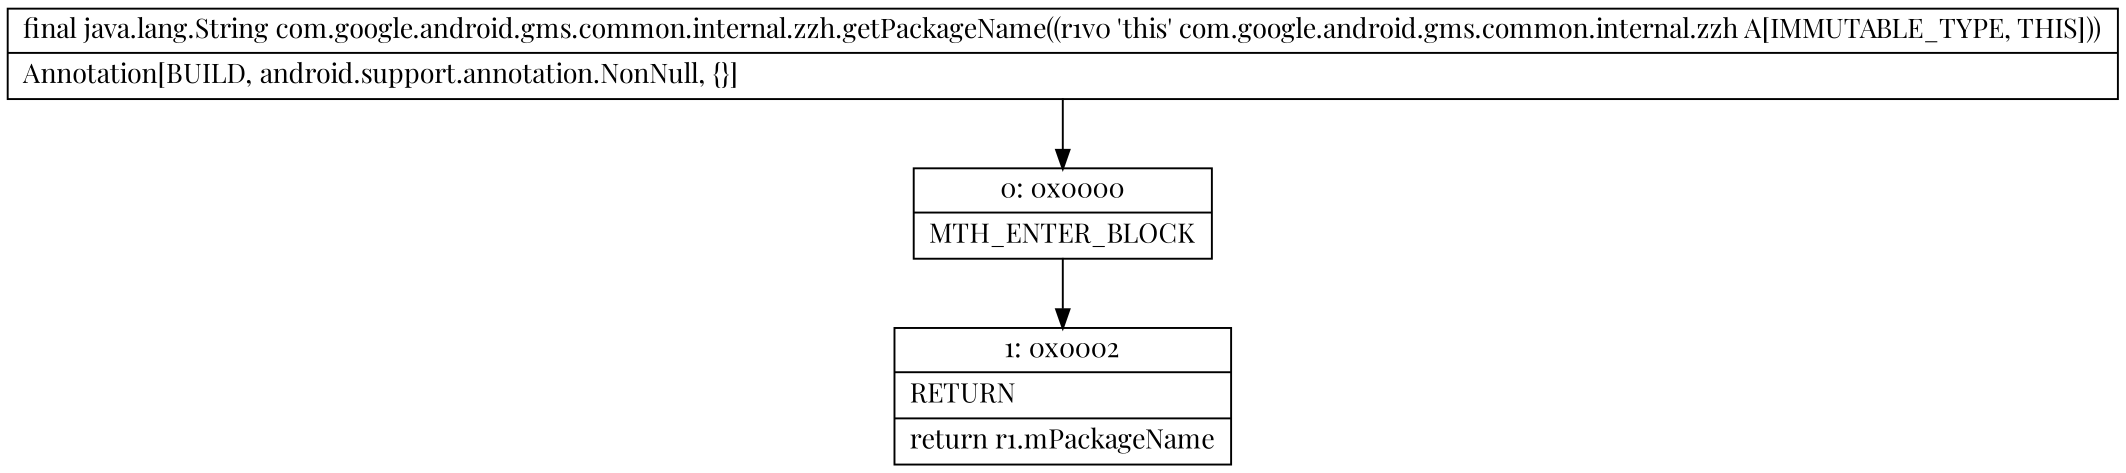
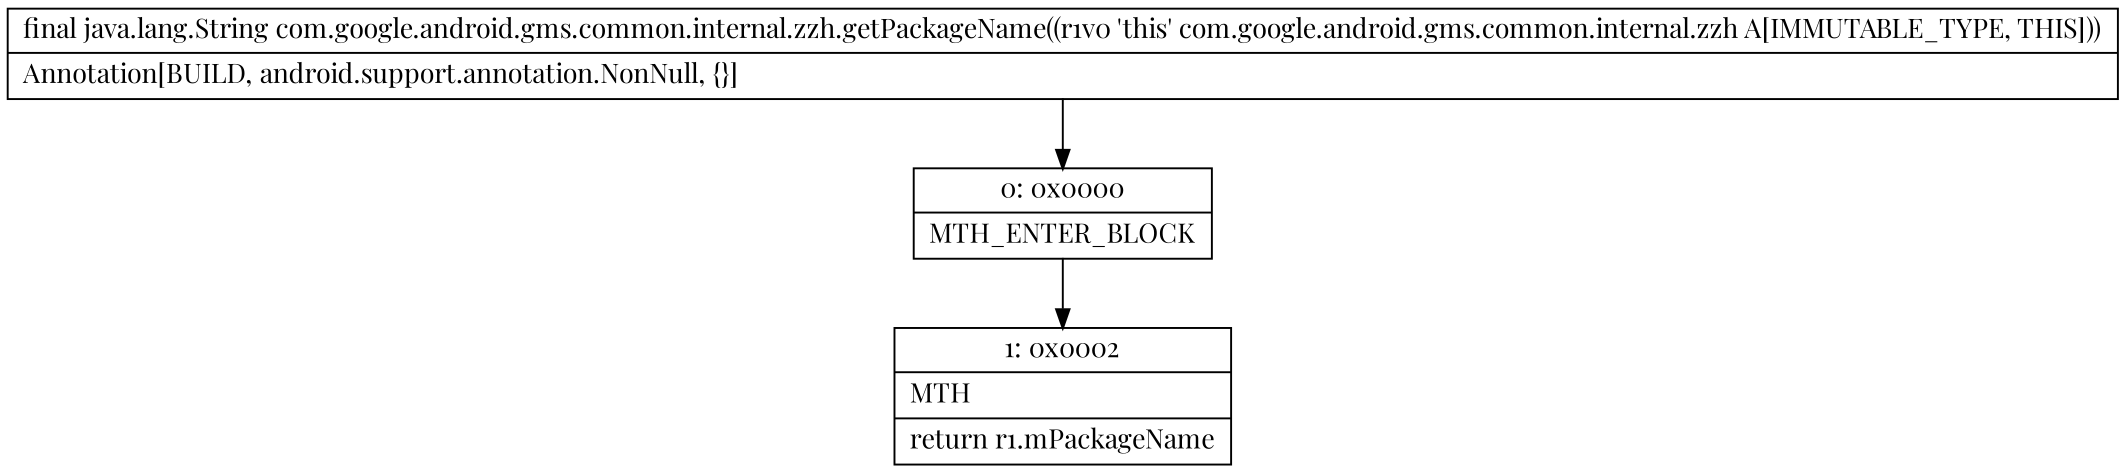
(963, 394) -> (941, 394)
